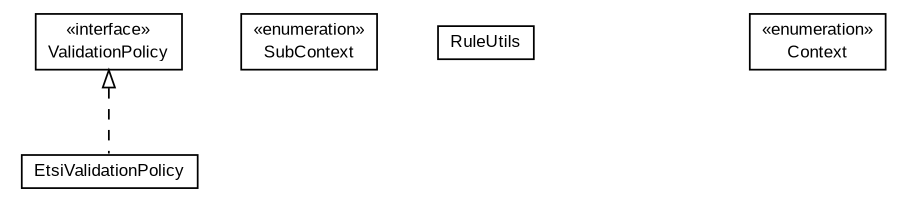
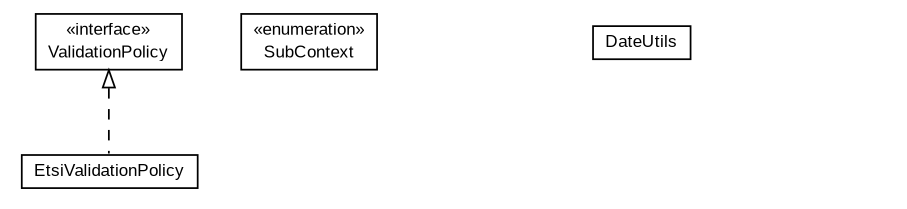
(485, 42) -> none
none -> (642, 42)
(818, 42) -> none
